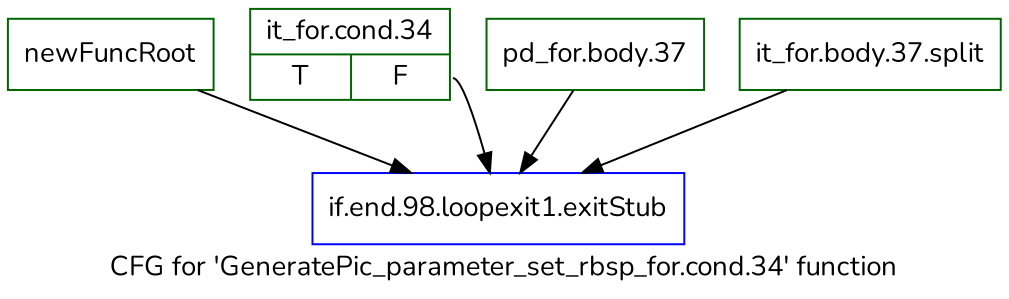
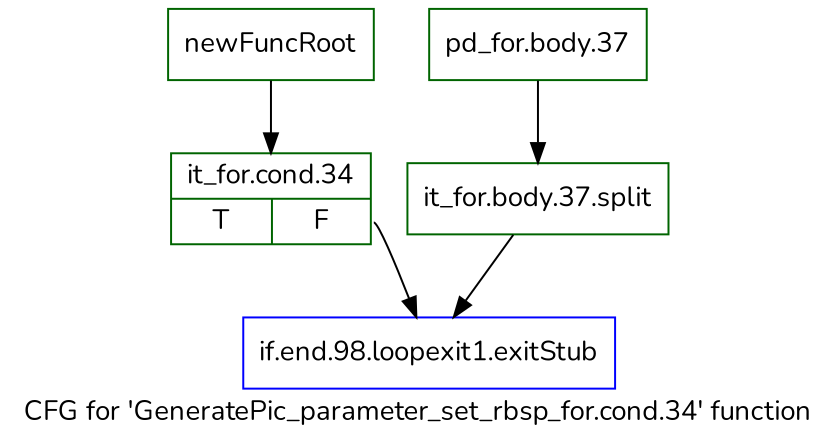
(552, 123) -> (538, 112)
(295, 128) -> (271, 107)
